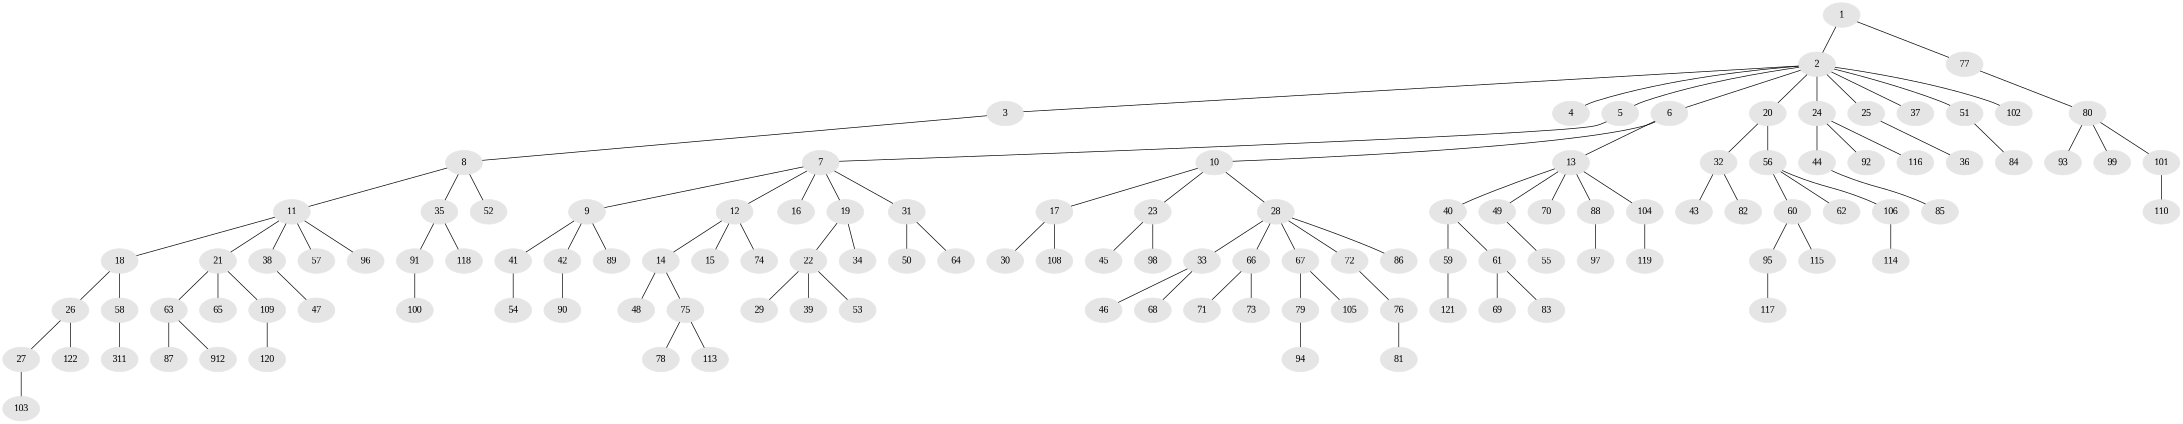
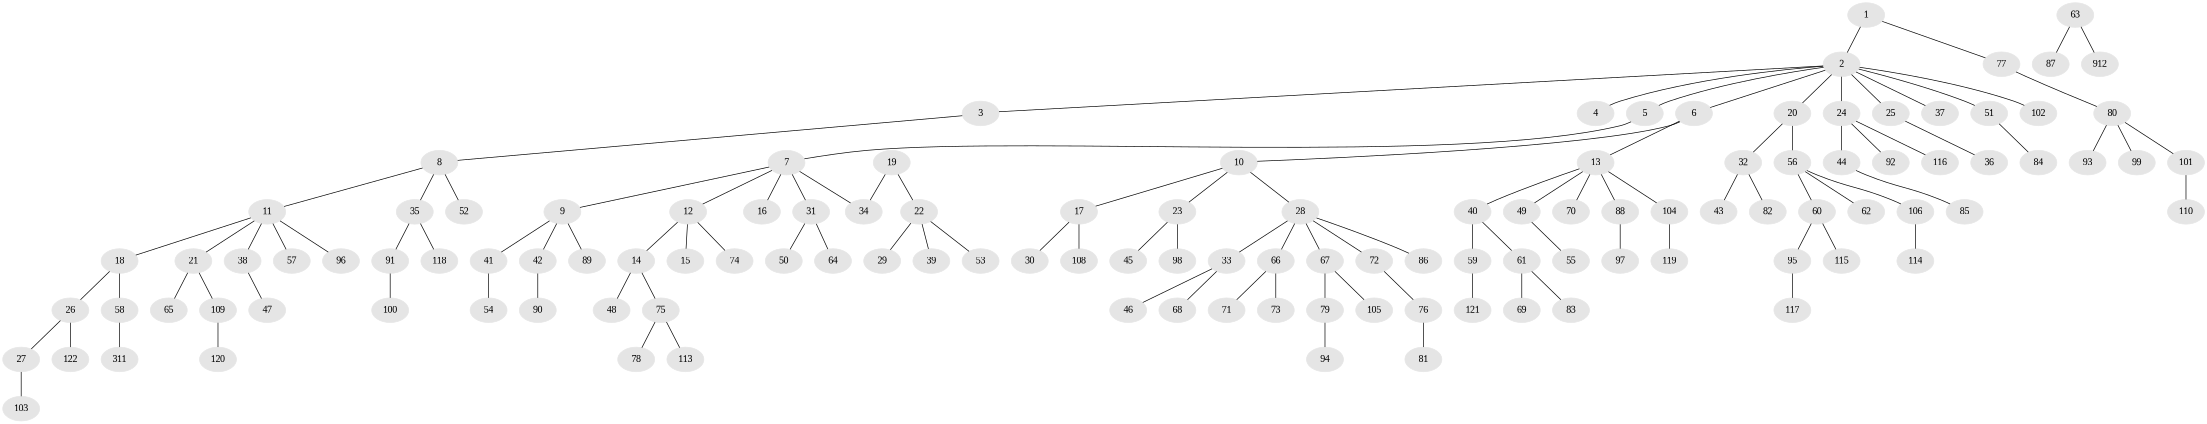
(833, 187) -> (825, 187)
(193, 286) -> none
